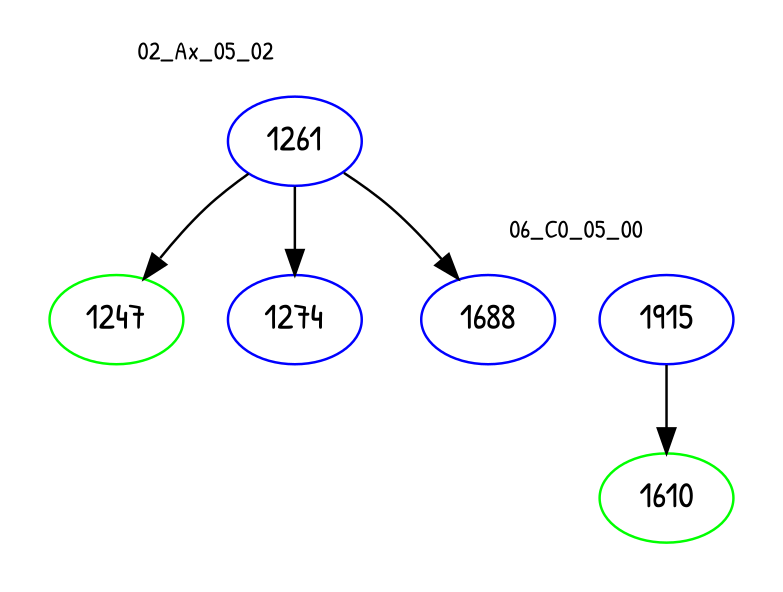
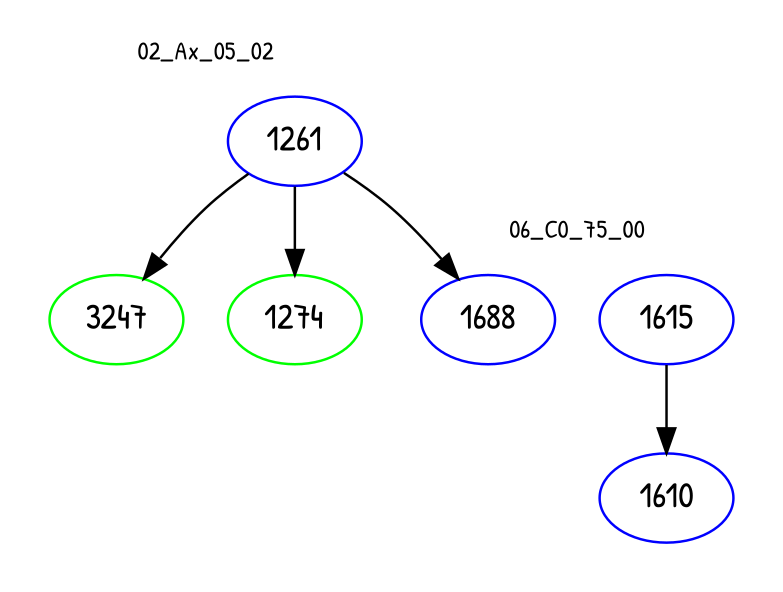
(577, 232) -> (577, 232)
(116, 320) -> (116, 320)
(295, 320) -> (295, 320)
(667, 320) -> (667, 320)
(667, 498) -> (667, 498)
